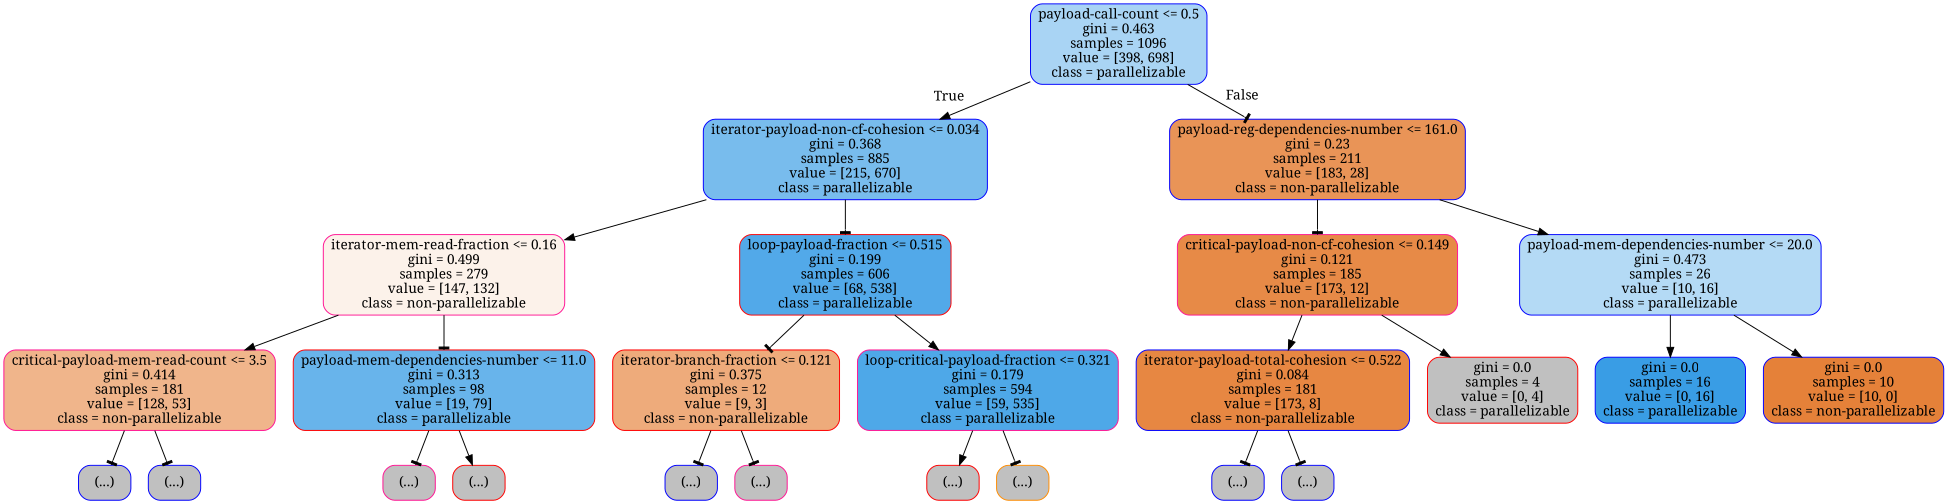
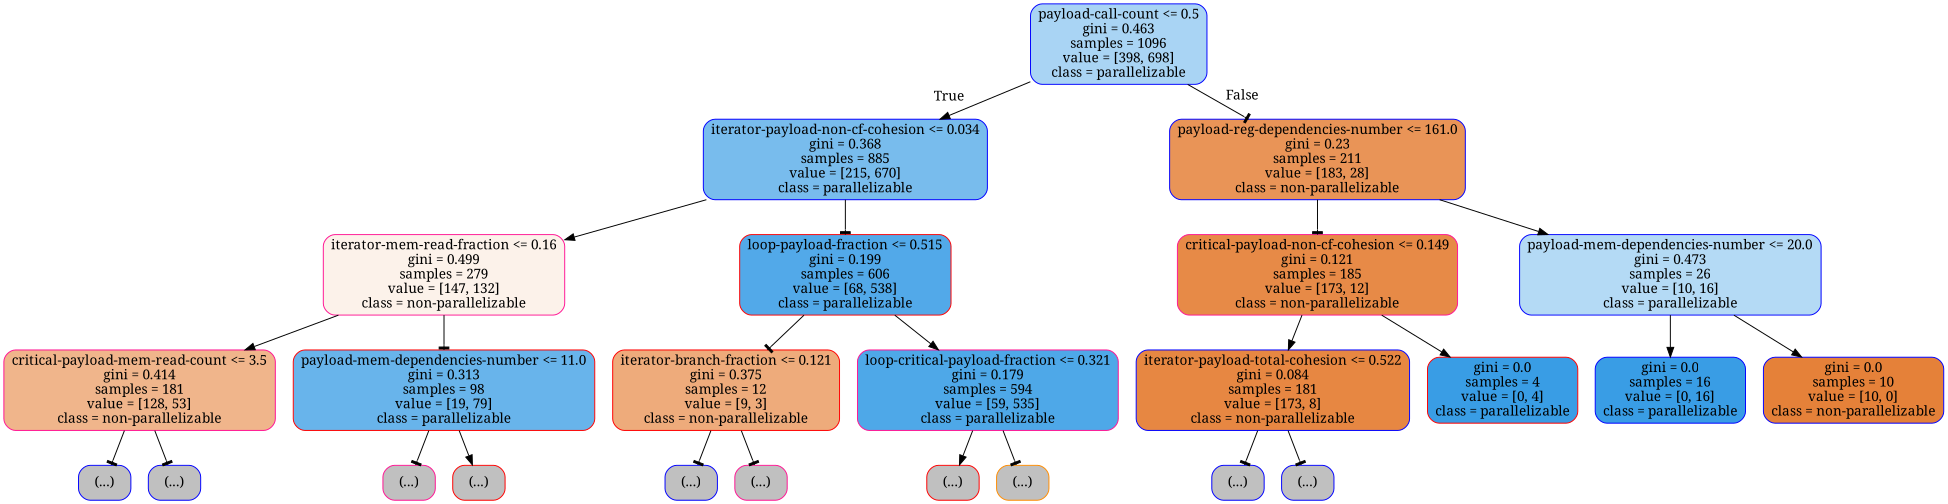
(1503, 390) -> (1503, 390)
